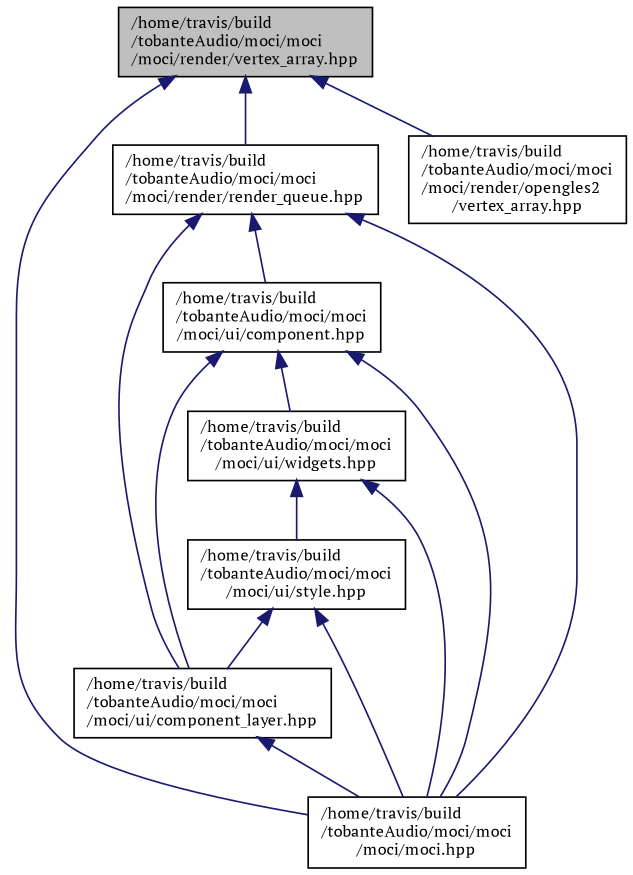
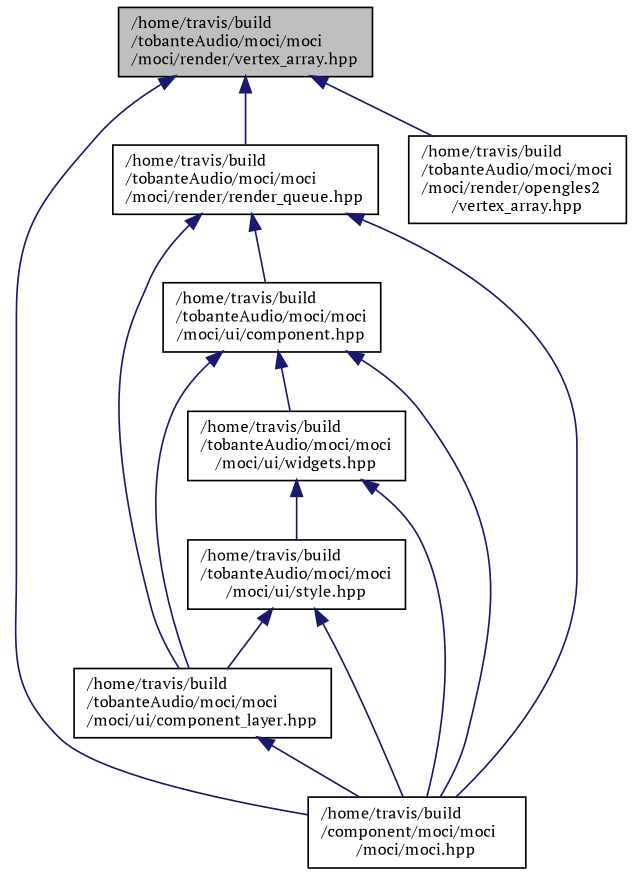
(417, 833) -> (417, 833)
